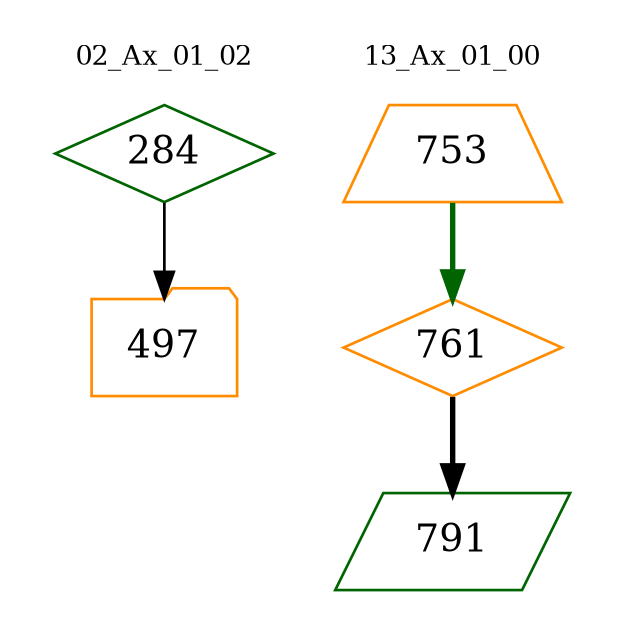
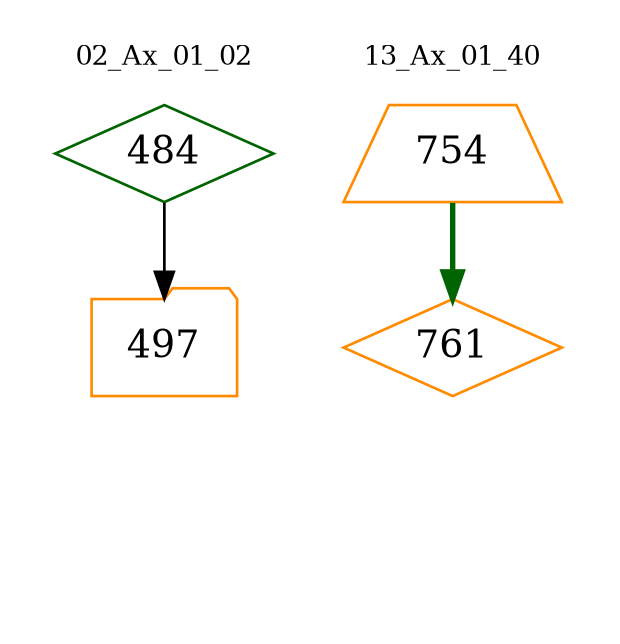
(453, 58) -> (453, 58)
(164, 154) -> (164, 154)
(453, 154) -> (453, 154)
(453, 542) -> none
